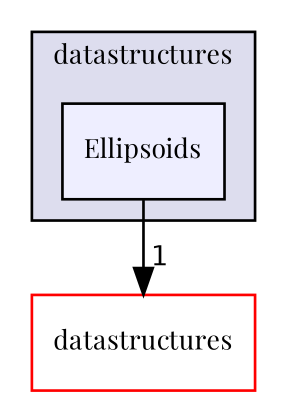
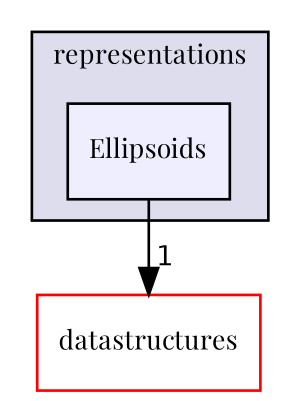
(143, 57) -> (150, 57)
